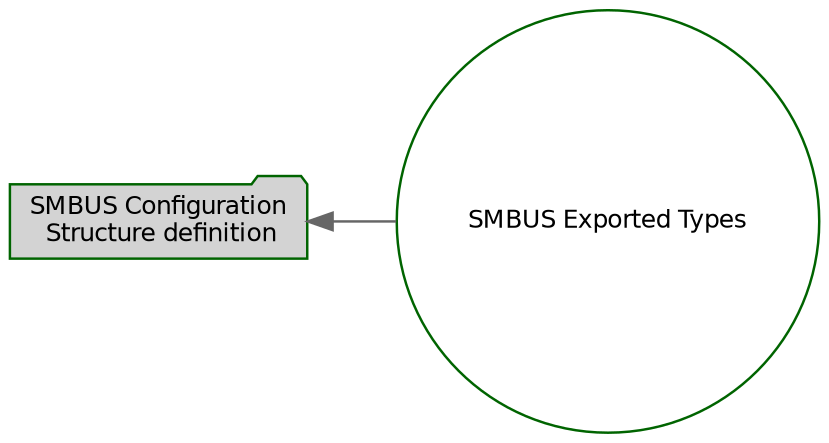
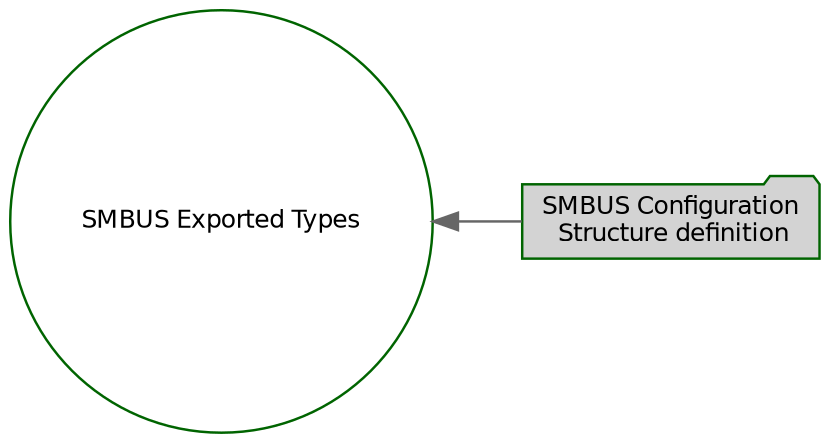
(364, 221) -> (490, 221)
